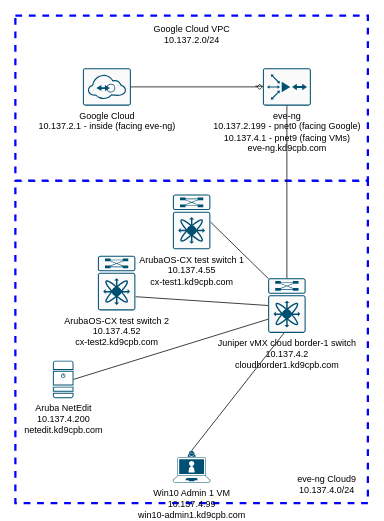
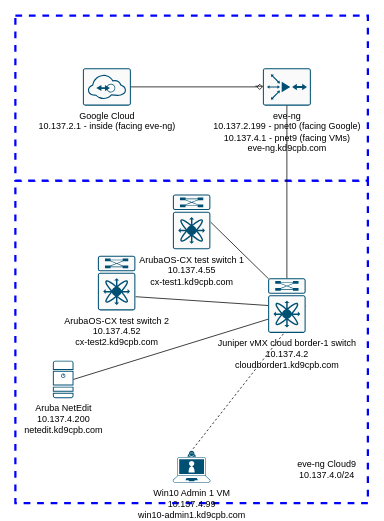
(192, 34) -> none
(239, 390) -> (239, 390)
(327, 484) -> (327, 469)
